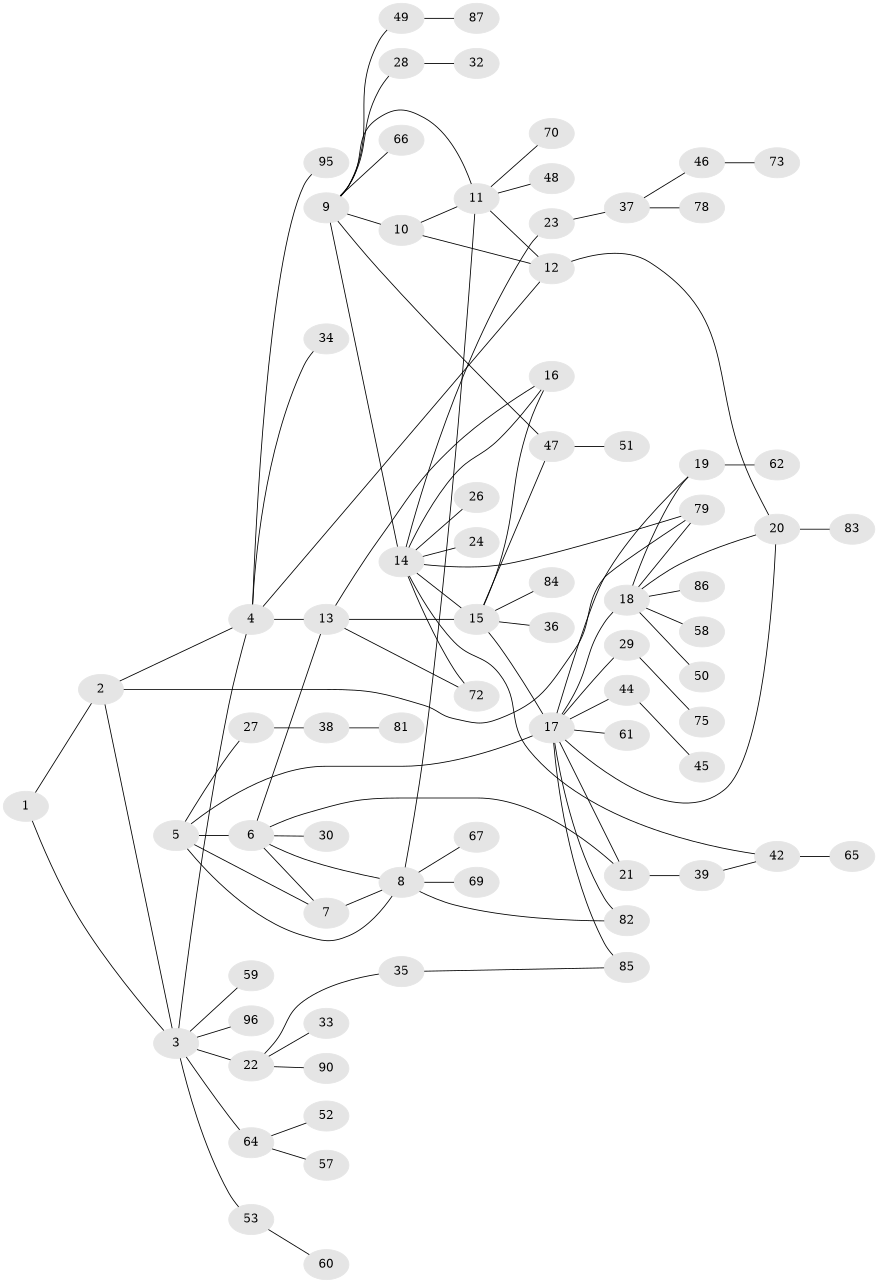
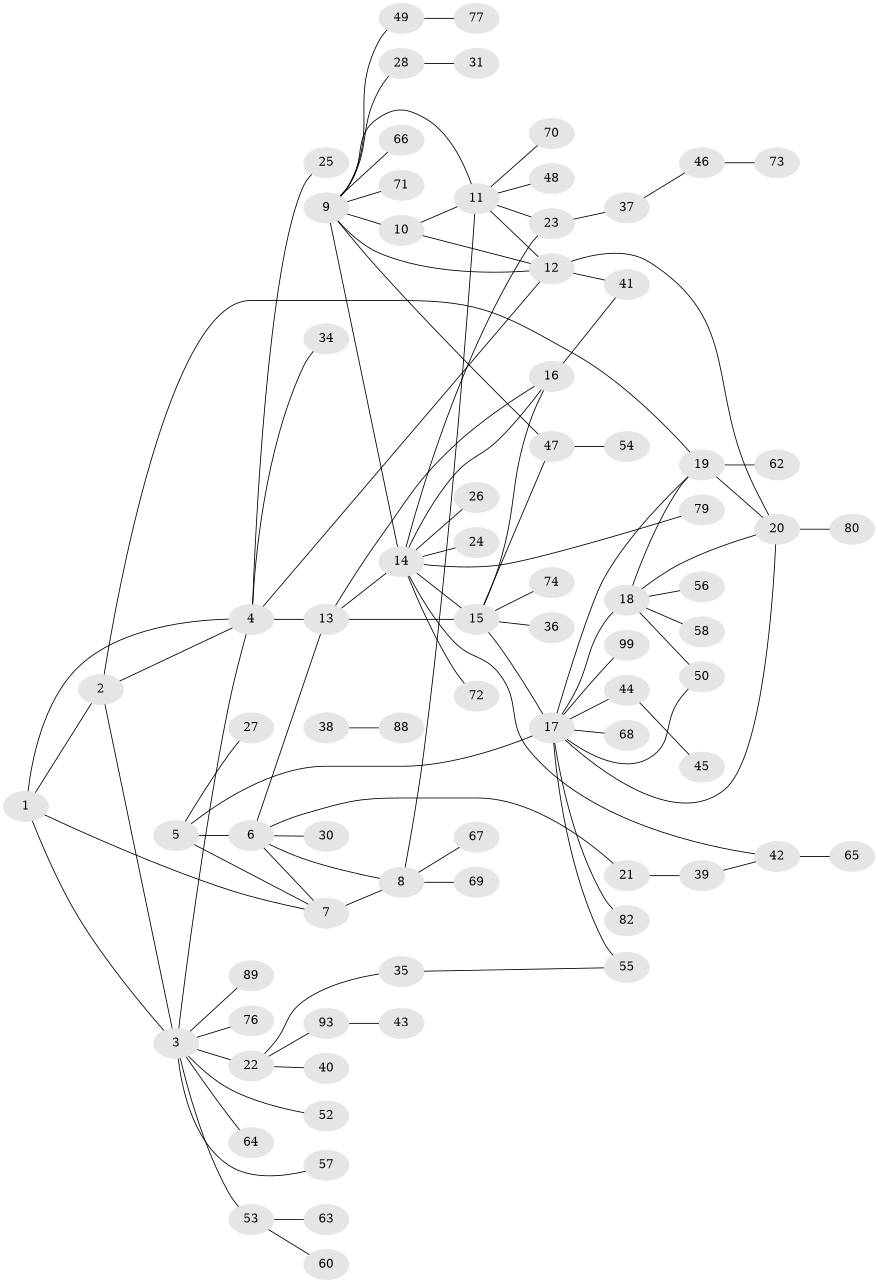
(477, 18) -> (477, 18)
(477, 63) -> (477, 63)
(326, 163) -> (326, 163)
none -> (402, 185)
(702, 208) -> none
none -> (514, 211)
none -> (427, 267)
none -> (627, 285)
(627, 447) -> (627, 447)
none -> (740, 497)
(852, 529) -> (852, 529)
(665, 555) -> none
(552, 583) -> (552, 583)
(702, 587) -> (702, 587)
(627, 645) -> (627, 645)
(401, 658) -> (364, 591)
none -> (88, 659)
(451, 718) -> (286, 300)
(702, 722) -> none
(294, 728) -> none
(402, 728) -> (402, 728)
(627, 735) -> (627, 735)
(592, 808) -> (646, 760)
none -> (172, 869)
(510, 915) -> none
(284, 929) -> none
(627, 967) -> (627, 967)
(251, 976) -> (251, 976)
(251, 1021) -> (251, 1021)
(326, 1023) -> (326, 1023)
none -> (402, 1023)
(326, 1068) -> (326, 1068)
(289, 1129) -> (241, 1094)
(289, 1154) -> (216, 1155)
none -> (326, 1220)
